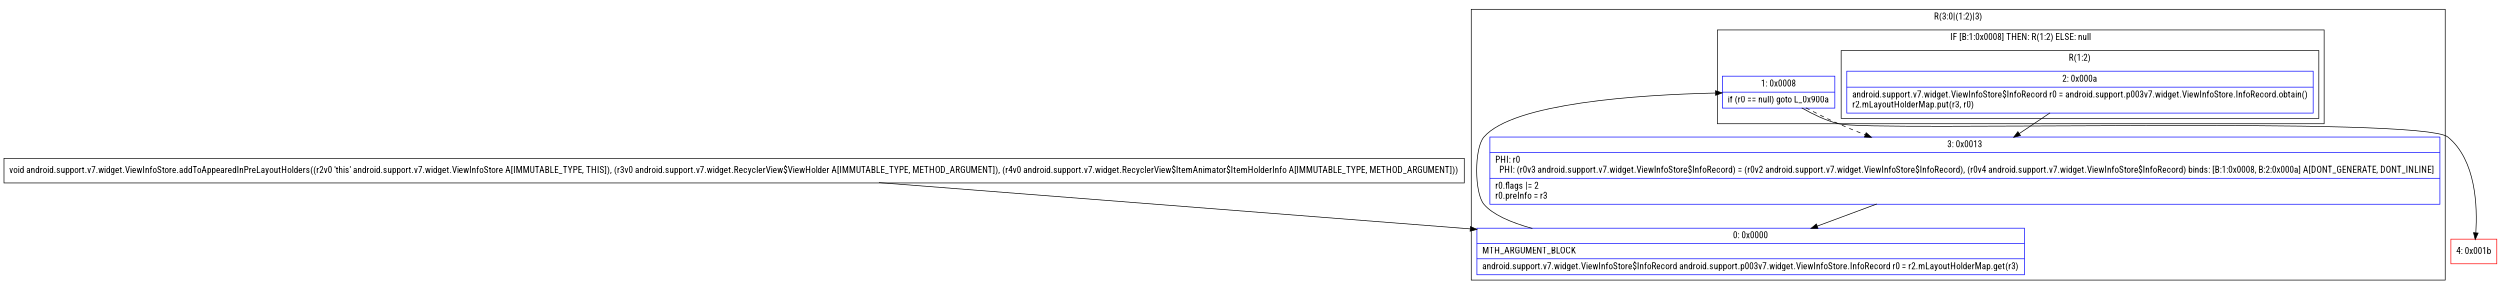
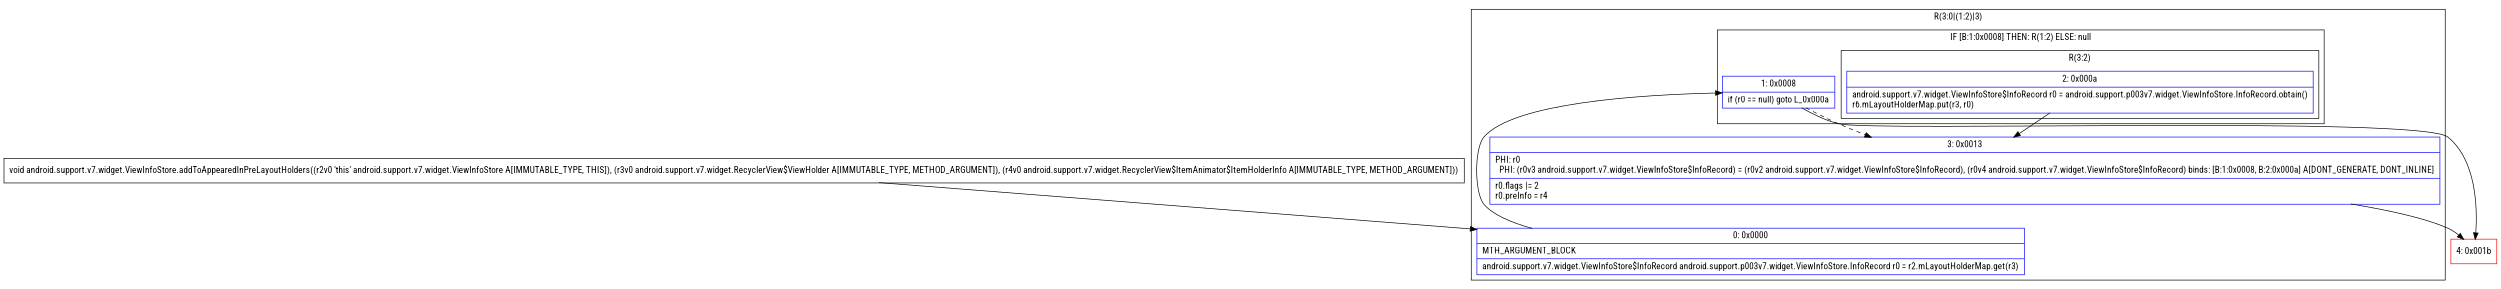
(2080, 58) -> (2080, 58)
(1779, 100) -> (1779, 100)
(1913, 105) -> (1913, 105)
(1521, 196) -> (1521, 196)
(1847, 215) -> (2406, 215)
